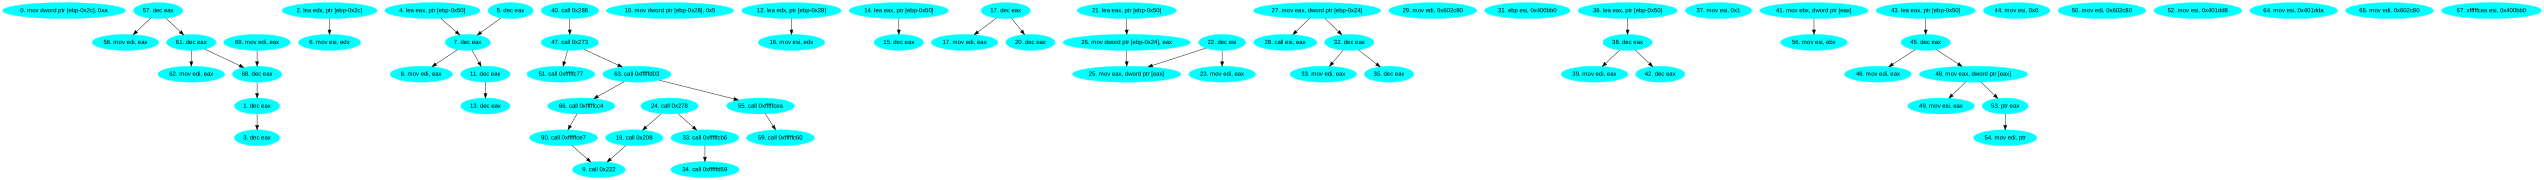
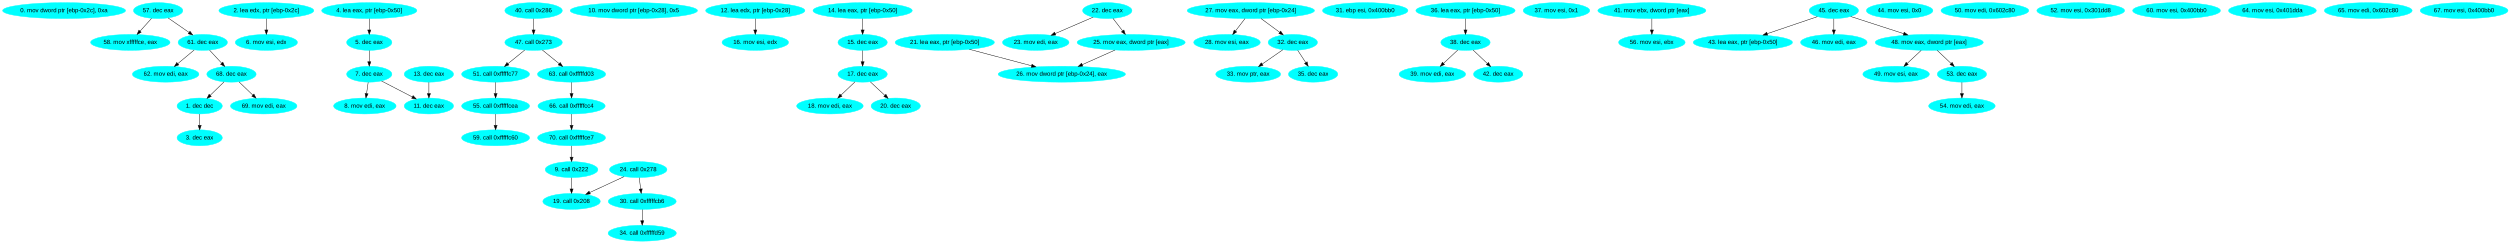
(1433, 11) -> none
none -> (2177, 11)
(2198, 11) -> (2081, 11)
(2491, 11) -> (2464, 11)
(1926, 24) -> (1792, 25)
(449, 25) -> (369, 24)
(125, 42) -> (130, 42)
(965, 42) -> (830, 106)
(1222, 42) -> (1107, 11)
(1285, 42) -> (1227, 42)
(257, 56) -> (246, 88)
none -> (863, 56)
(1127, 56) -> (1099, 57)
(1323, 74) -> (1248, 74)
(485, 88) -> (429, 88)
(697, 90) -> (496, 88)
(257, 106) -> (200, 106)
(2005, 106) -> (1962, 74)
(564, 138) -> (572, 138)
(705, 138) -> (642, 201)
(2005, 138) -> (1962, 106)
(618, 152) -> (572, 183)
